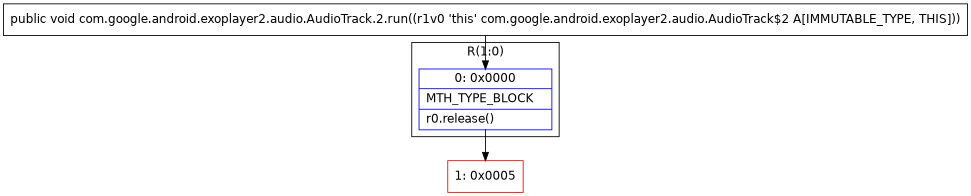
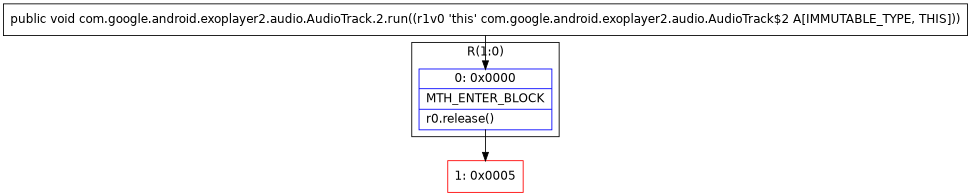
(480, 99) -> (485, 99)
